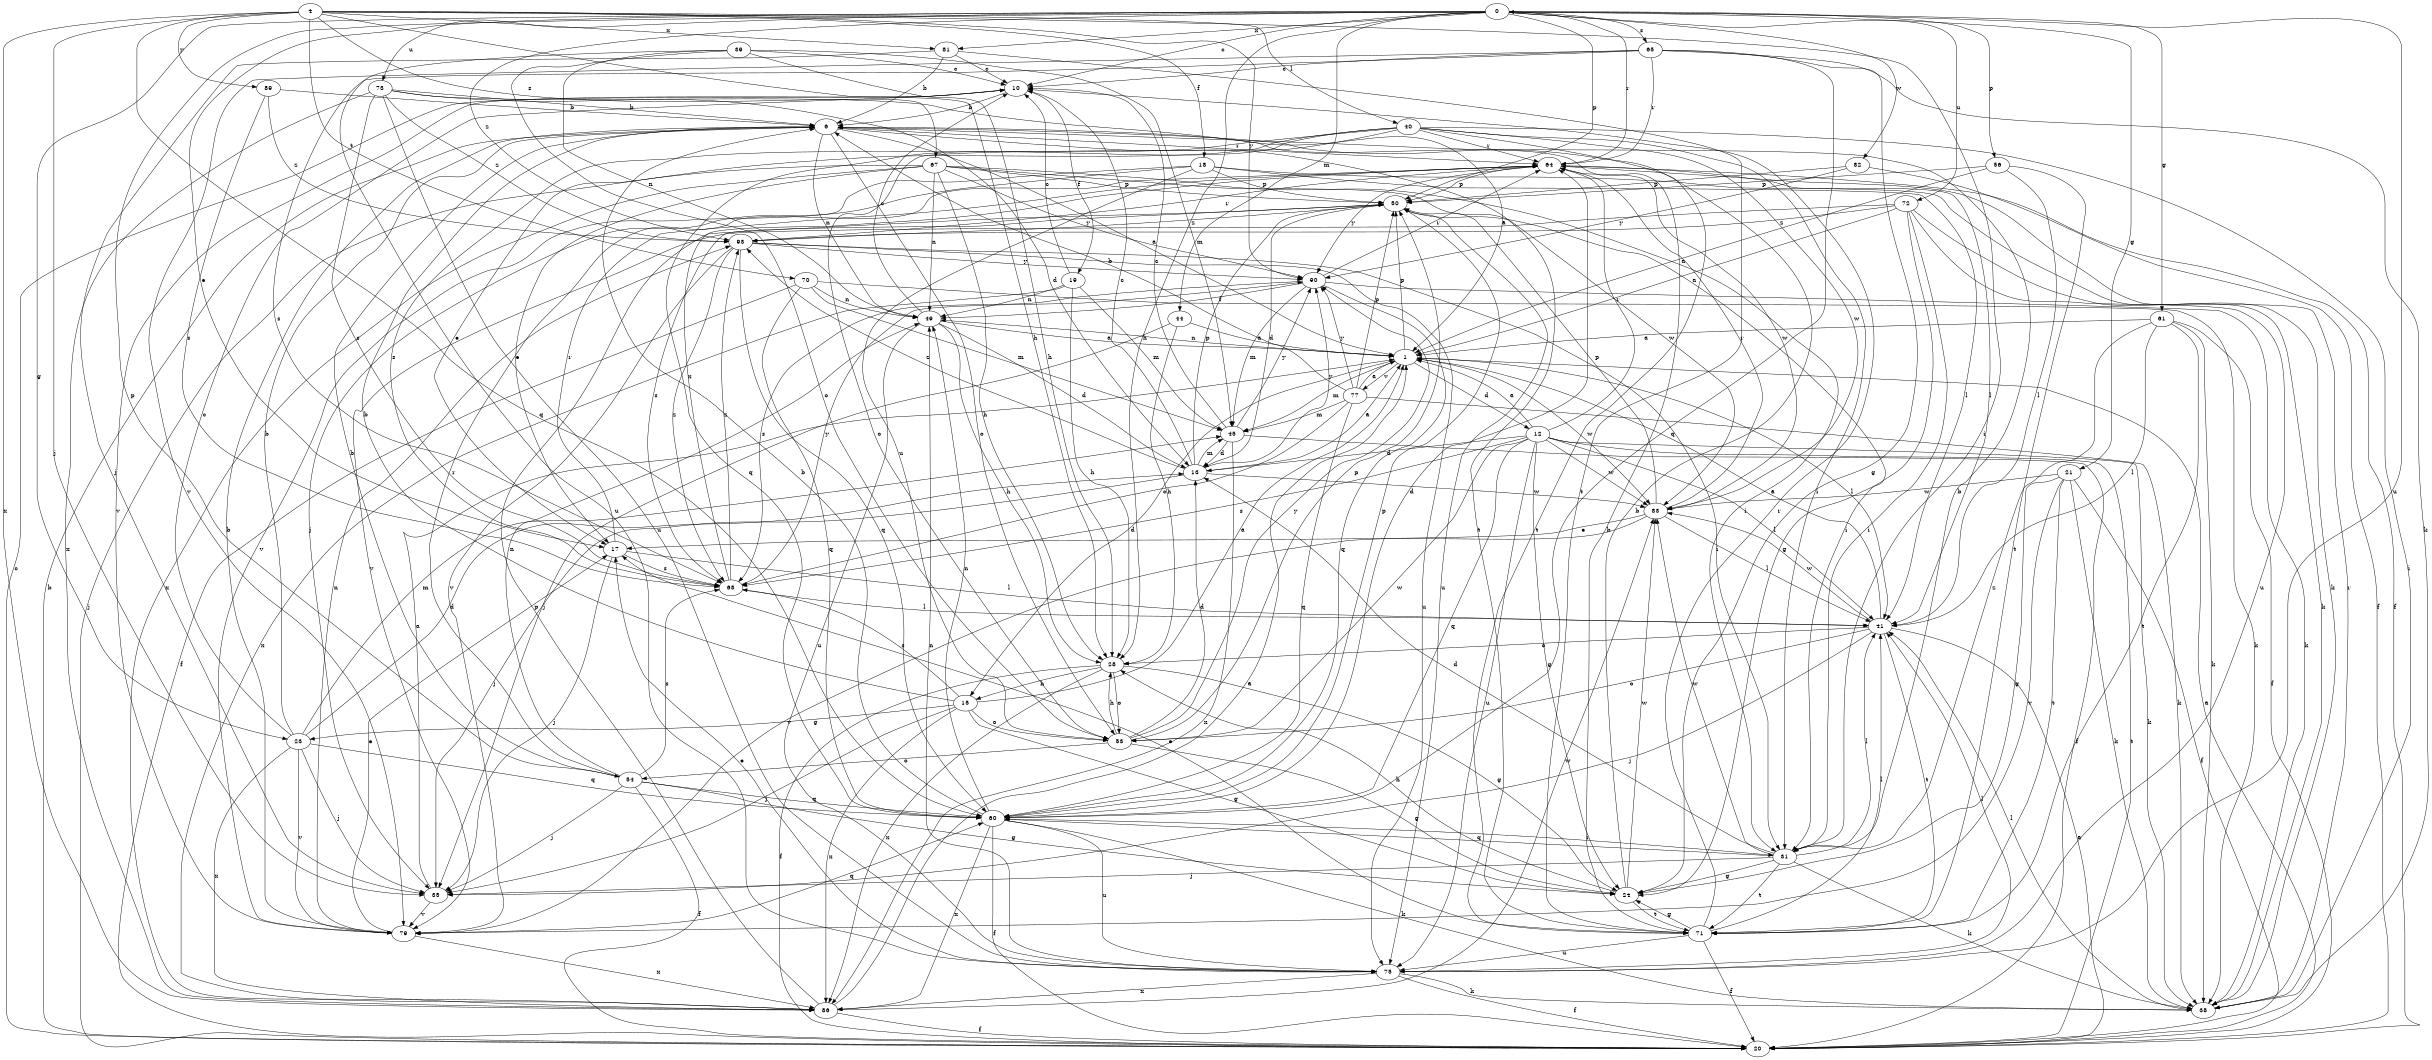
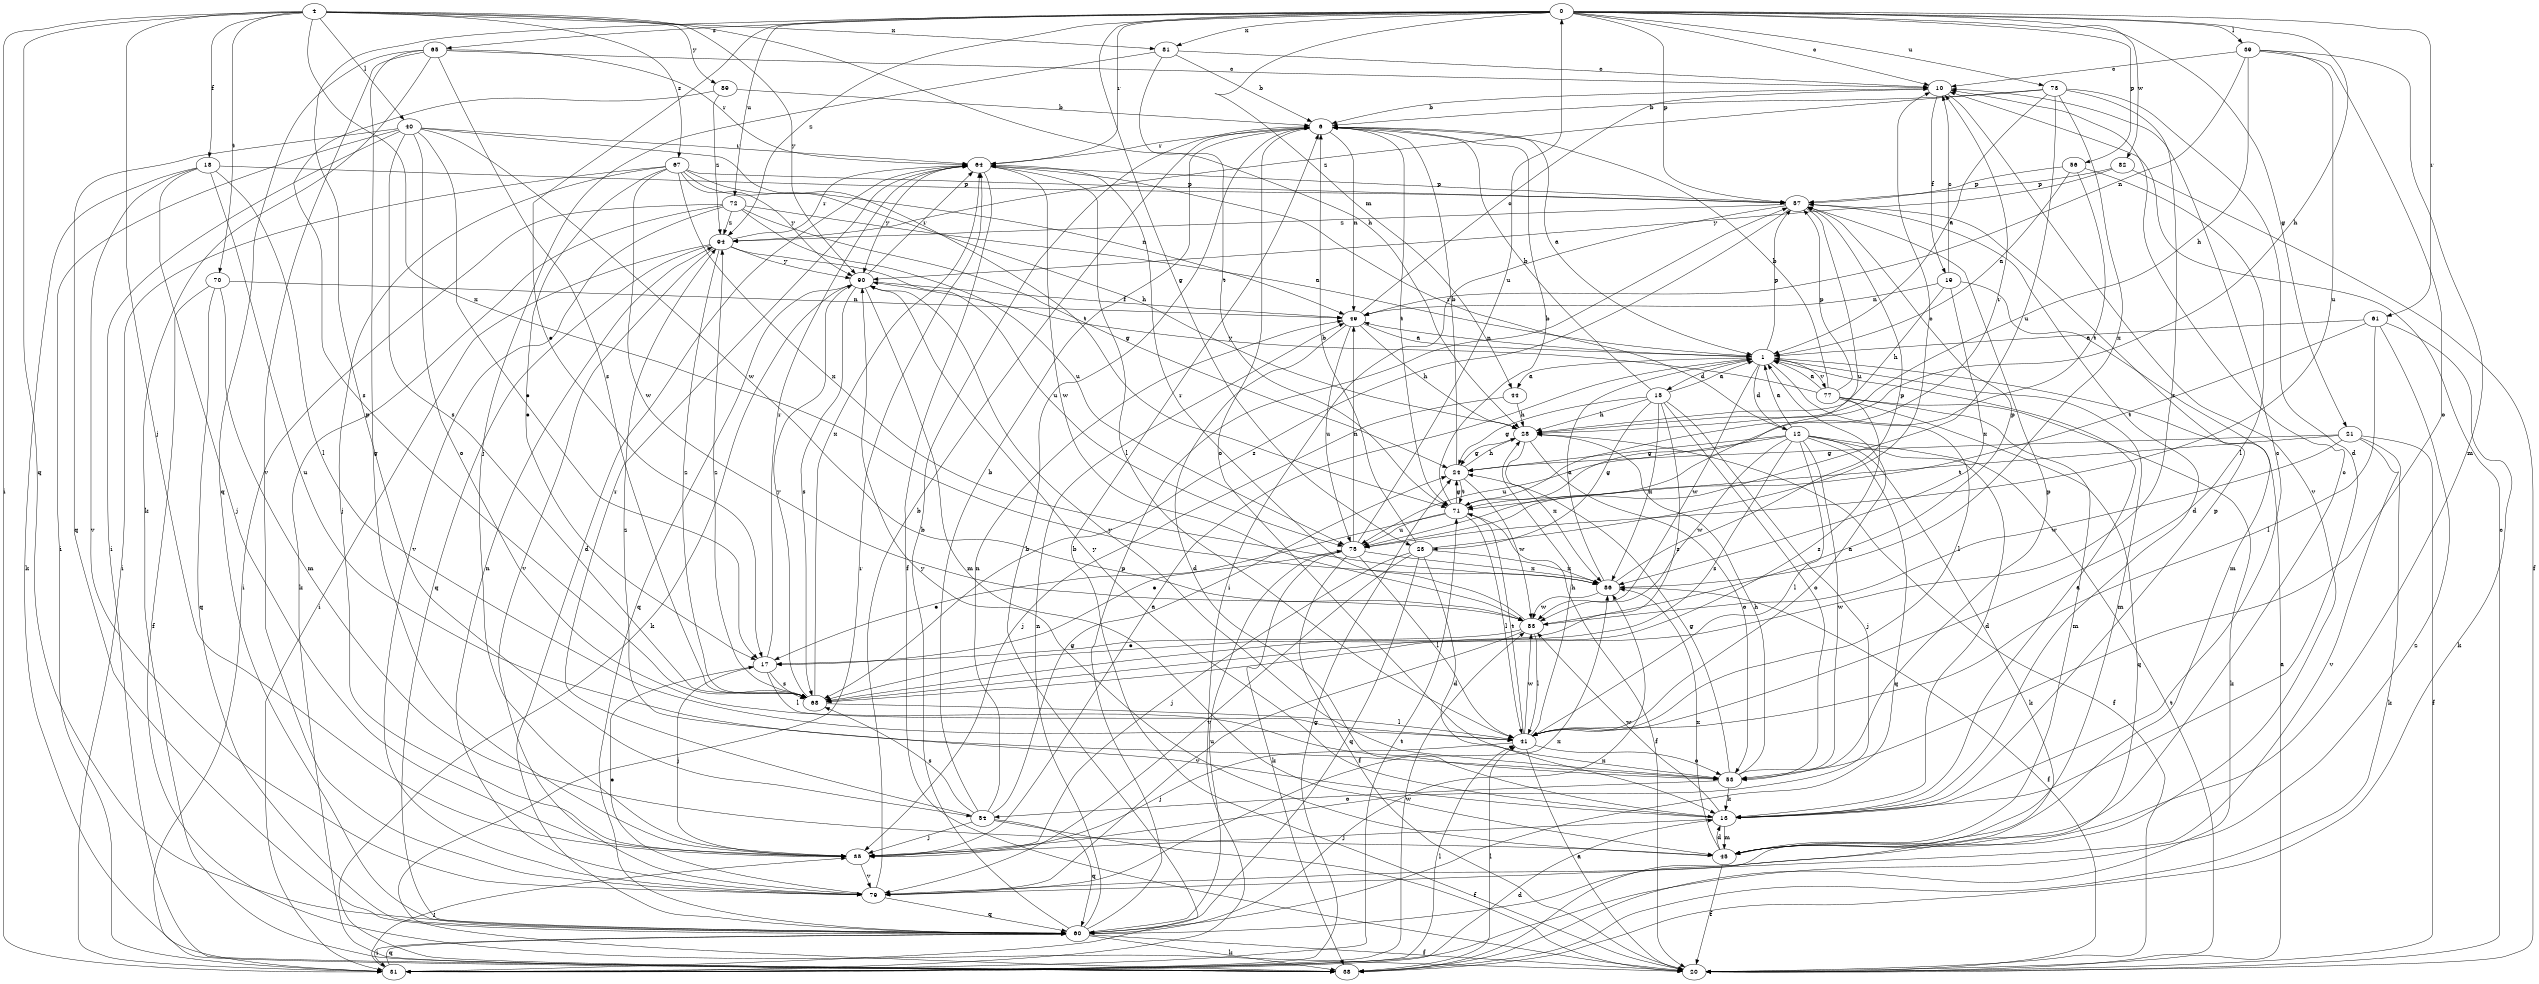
none -> (1909, 15)
(2164, 165) -> (2432, 165)
(1395, 204) -> (1797, 204)
(741, 242) -> (721, 242)
(1964, 306) -> none
(1258, 342) -> (1609, 363)
(1907, 429) -> (390, 585)
(1165, 492) -> (1819, 549)
(715, 507) -> none
(1202, 607) -> (1729, 799)
(1544, 645) -> (1574, 588)
(1043, 680) -> (1594, 414)
(2326, 876) -> none
(1986, 948) -> none
(101, 1044) -> (349, 598)
